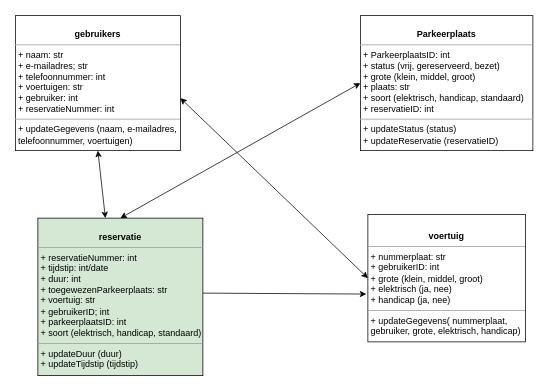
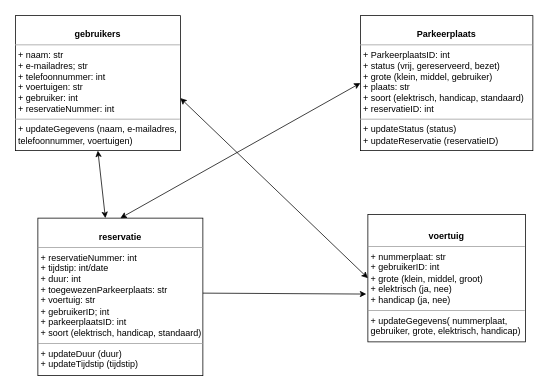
(453, 64) -> (453, 64)
(120, 297) -> (120, 297)
